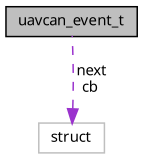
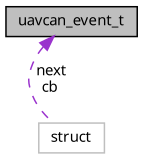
(73, 72) -> (30, 87)
